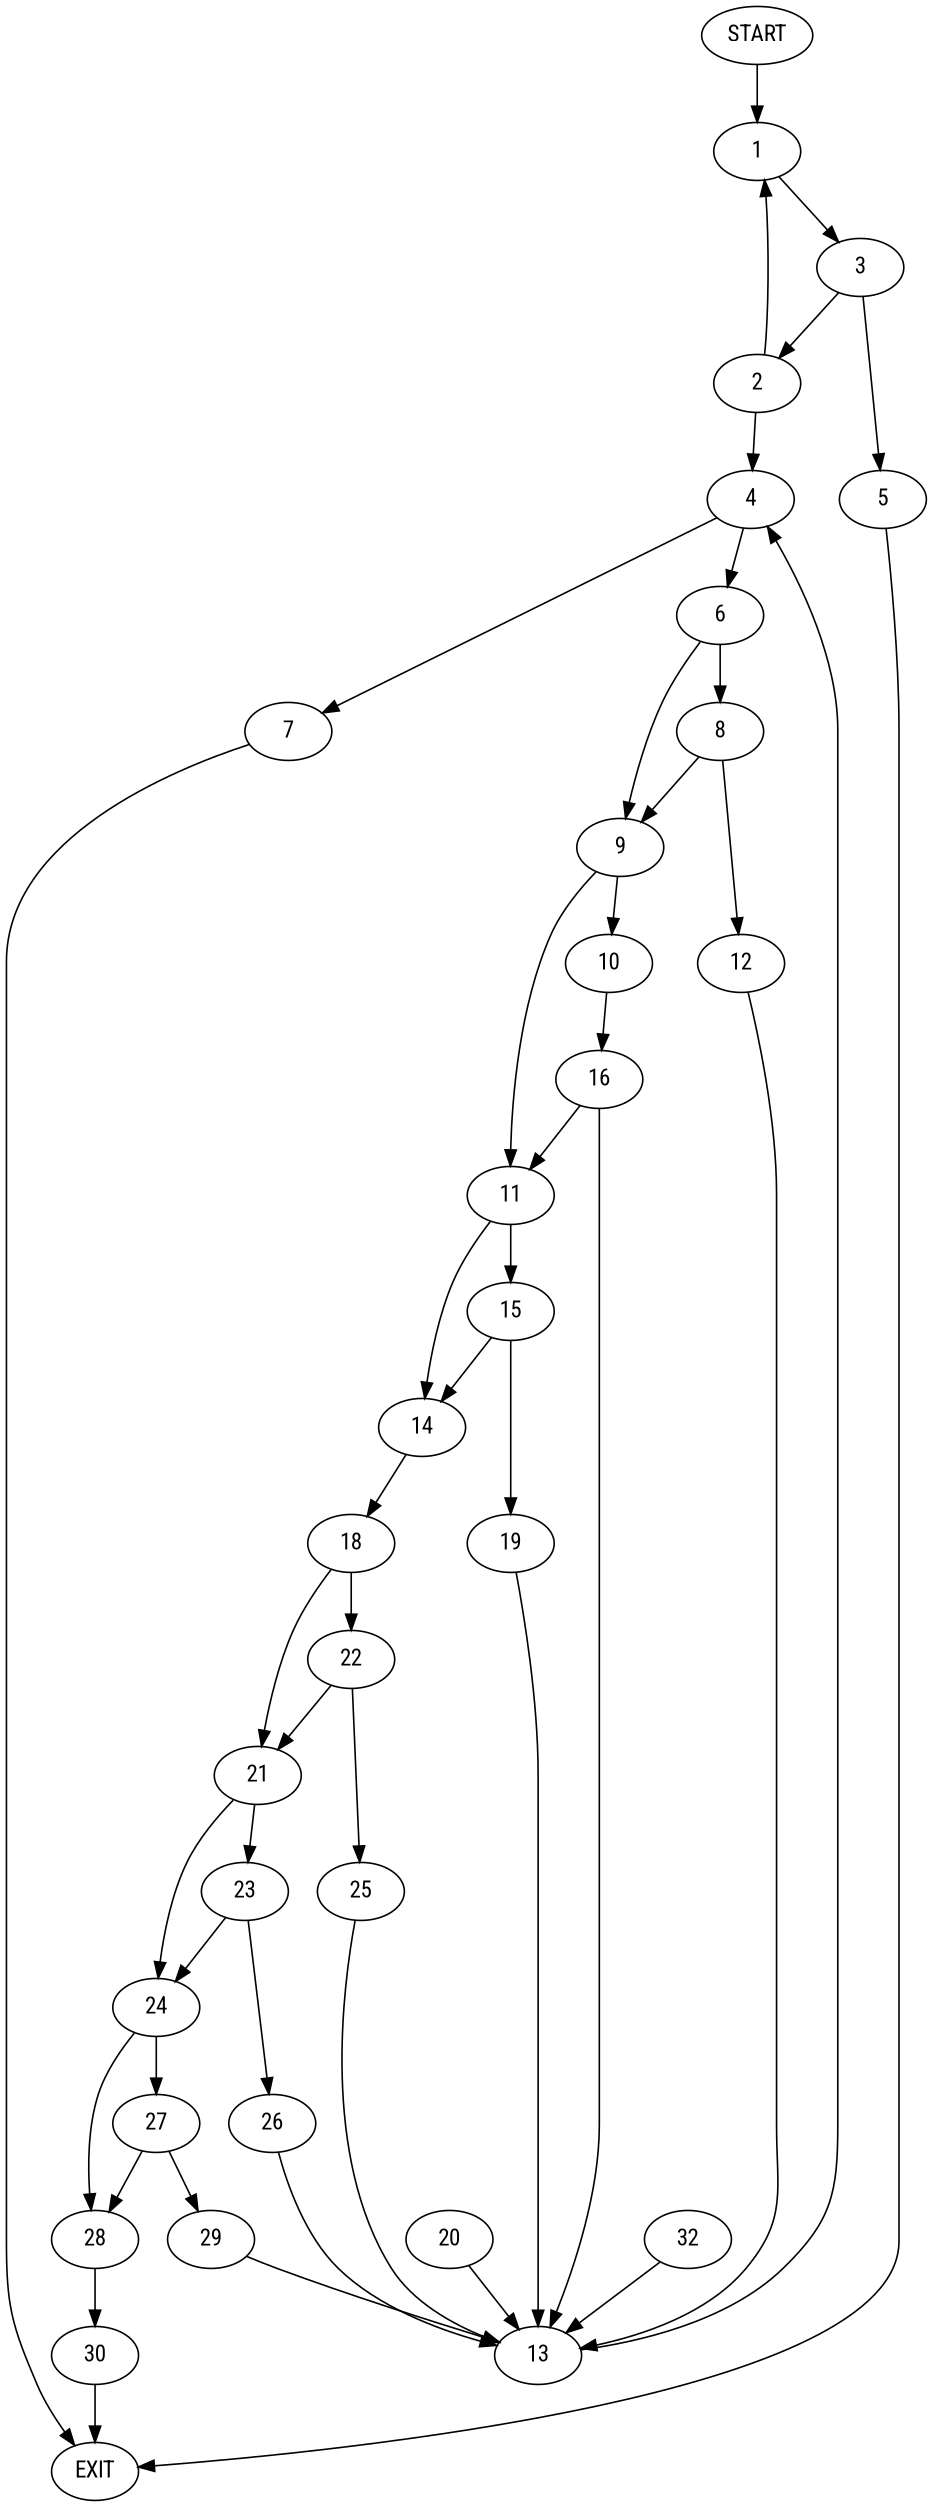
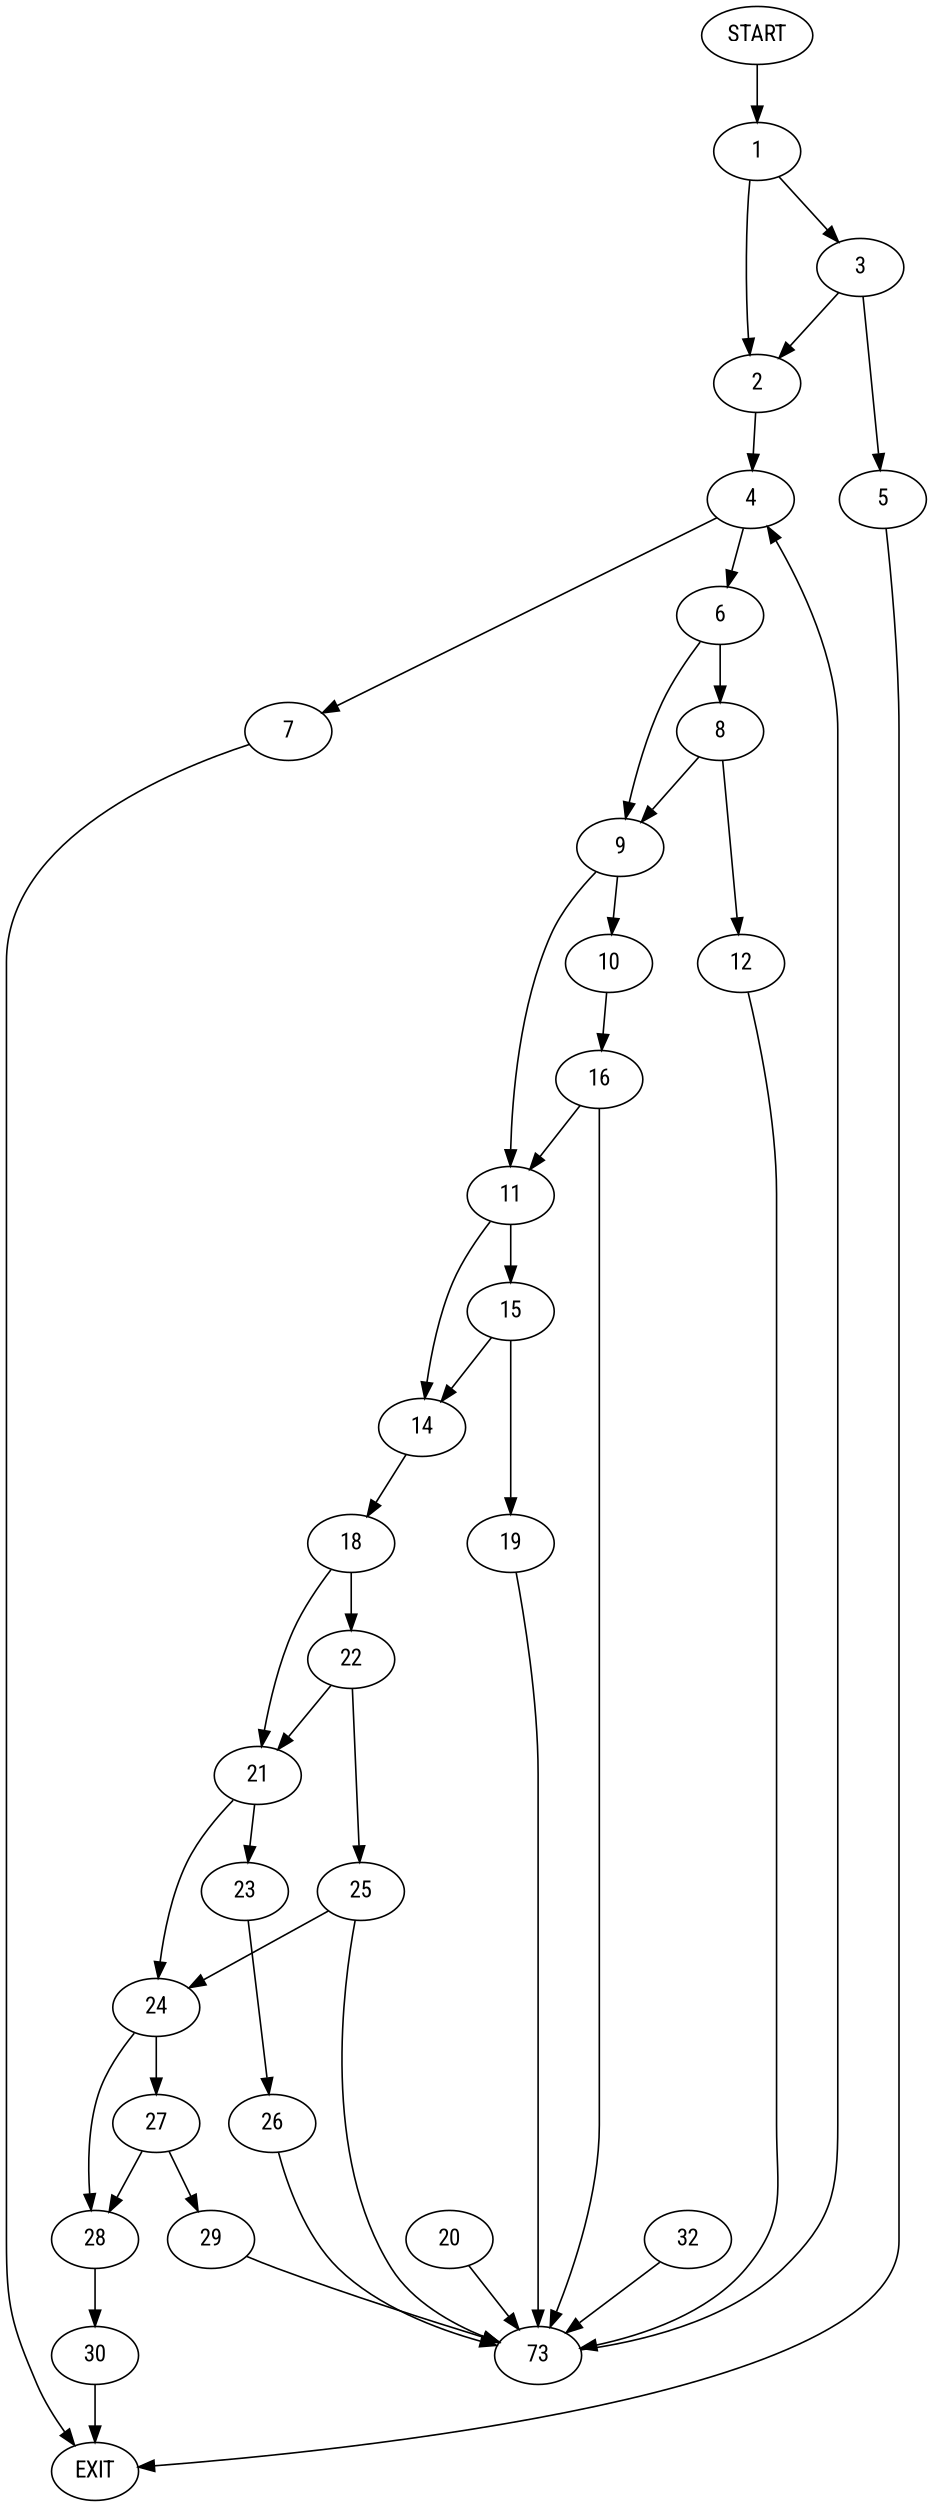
(768, 276) -> (746, 259)
(206, 1943) -> (266, 1945)
(538, 2355) -> (538, 2355)
